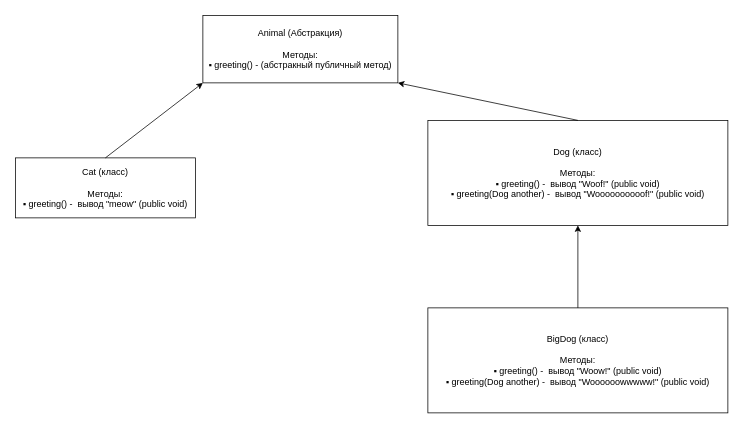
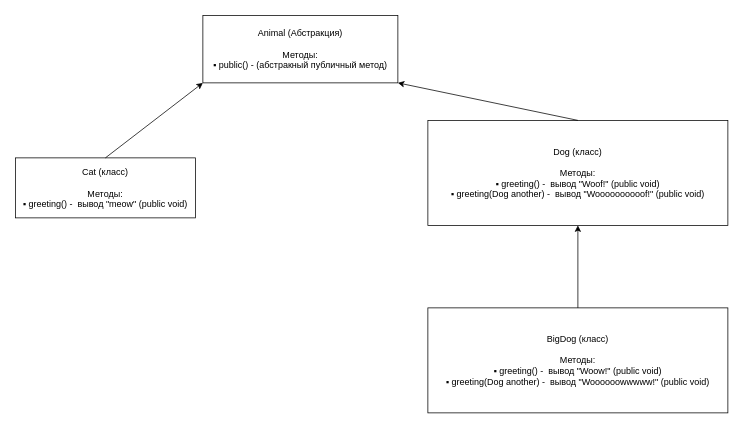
(300, 49) -> (300, 49)
